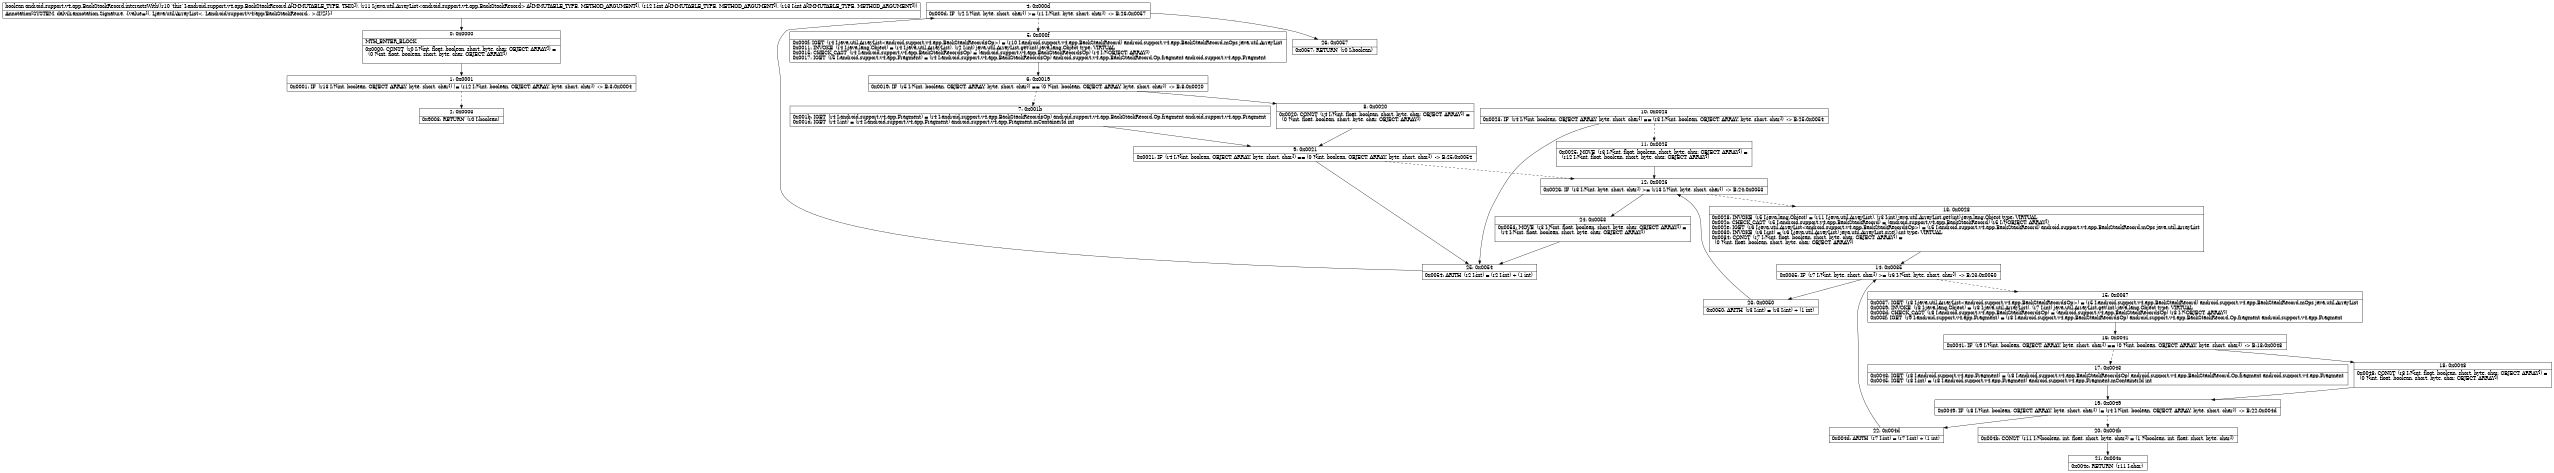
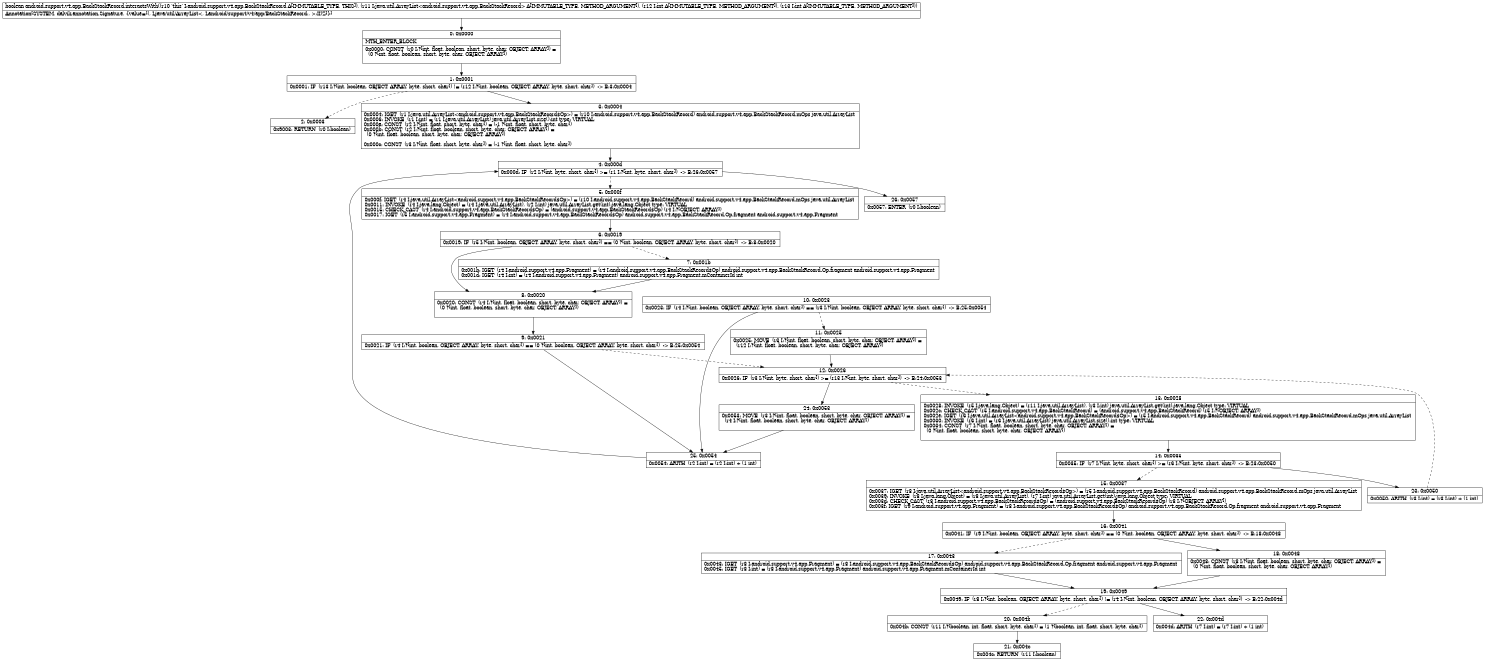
(1335, 51) -> (905, 208)
none -> (610, 126)
(1175, 136) -> (624, 285)
(1706, 252) -> (1233, 379)
(1858, 355) -> none
(2108, 466) -> (1017, 655)
